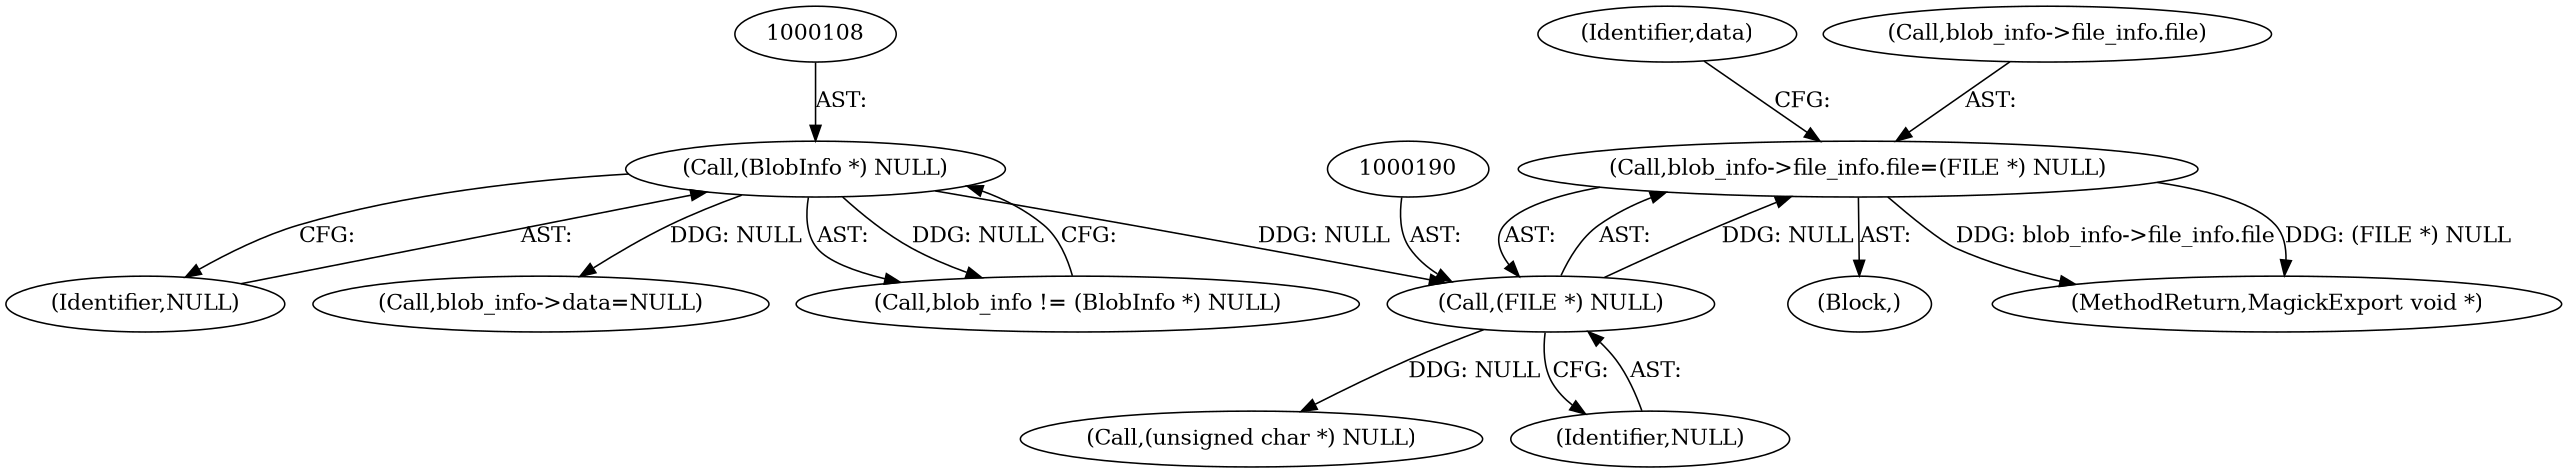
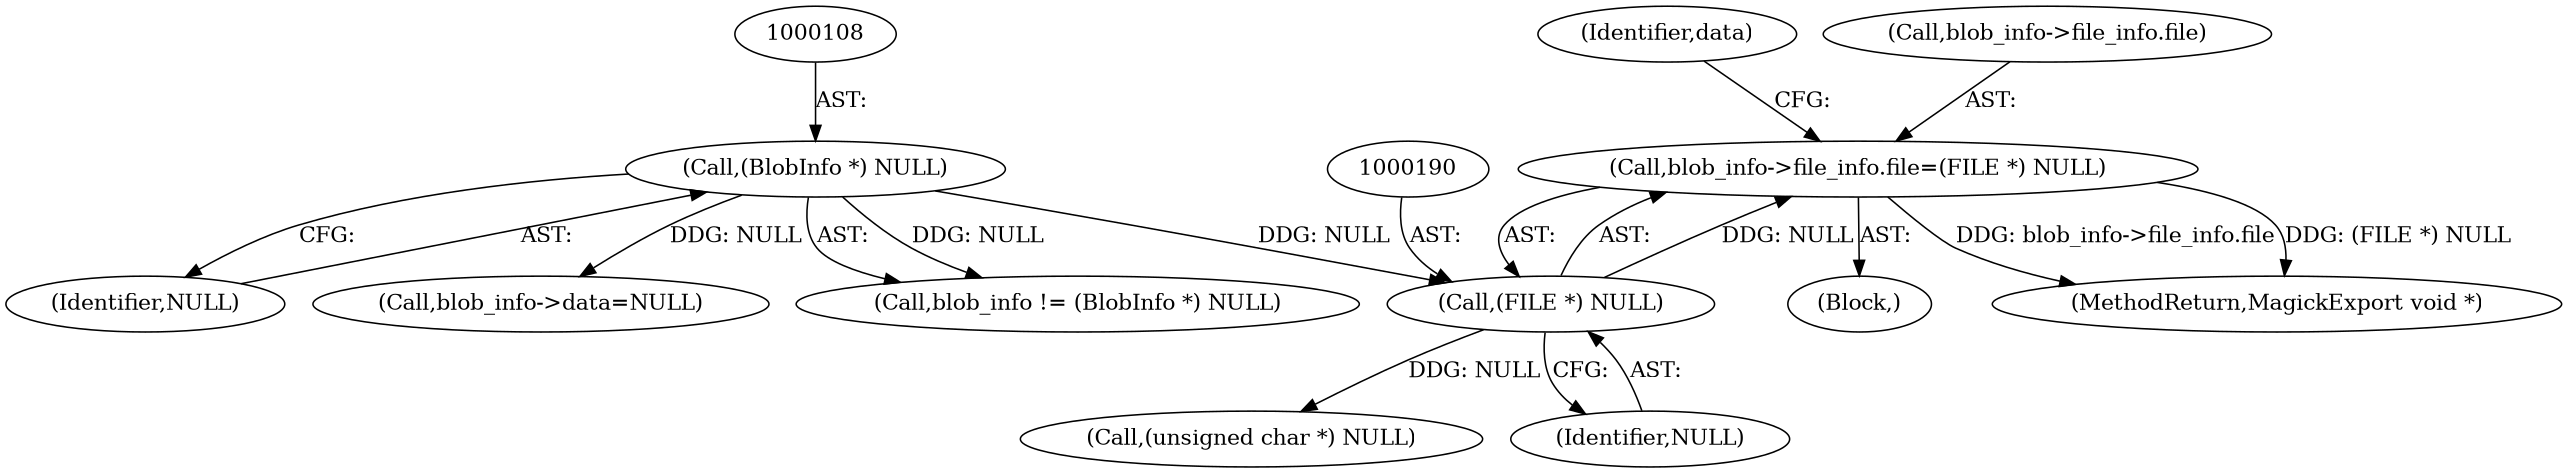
(1039, 221) -> none
